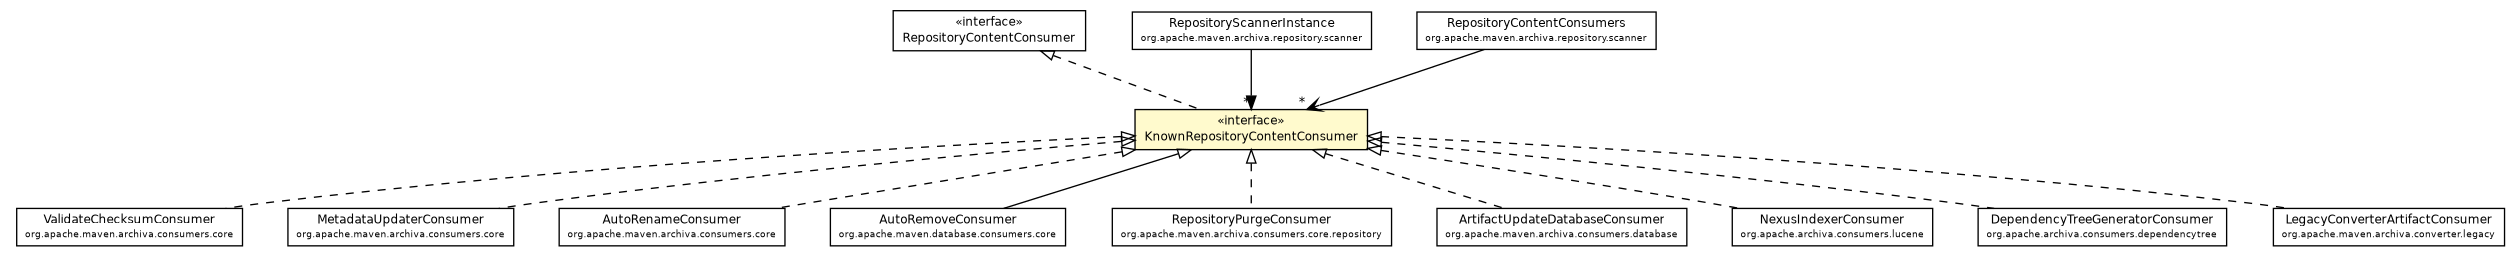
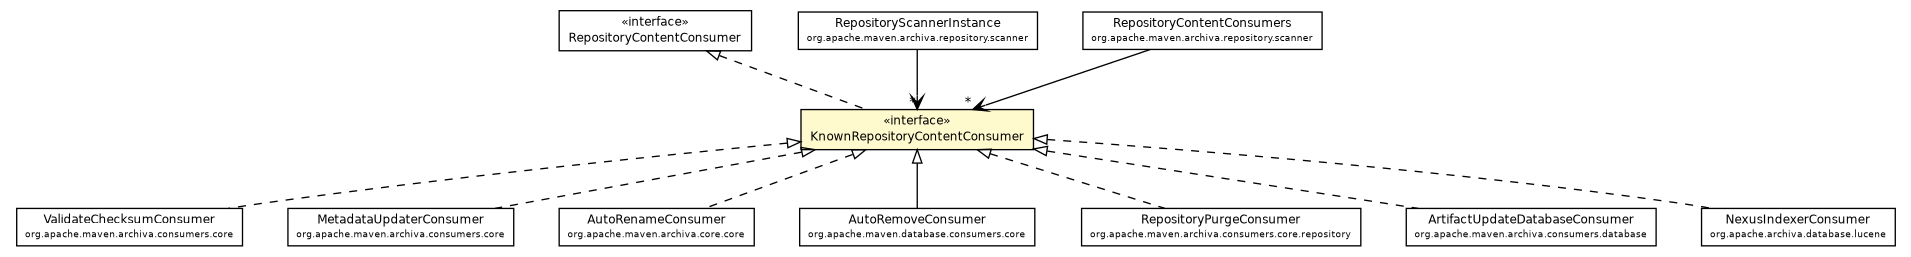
(1251, 73) -> (917, 73)
(2102, 227) -> none
(2388, 227) -> none
(672, 234) -> (657, 234)
(1832, 234) -> (1798, 234)
